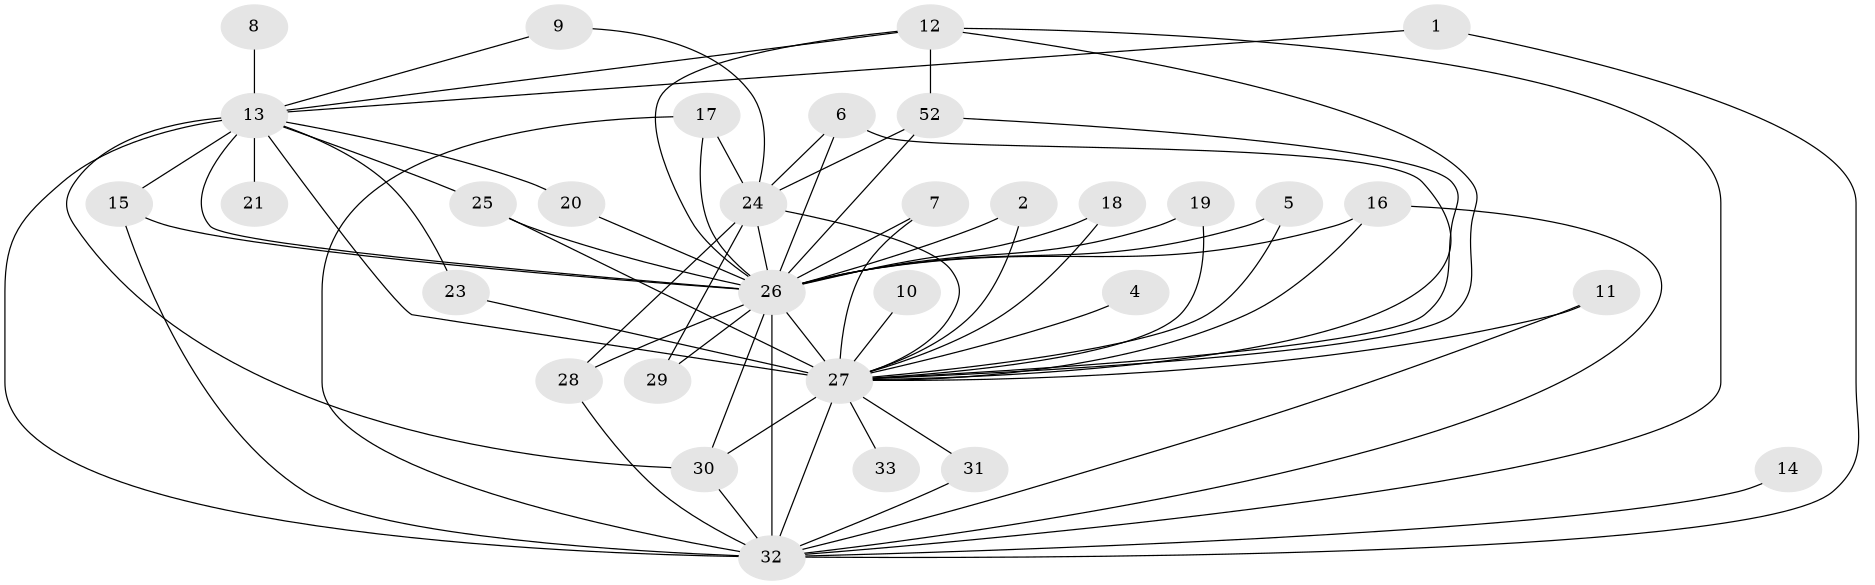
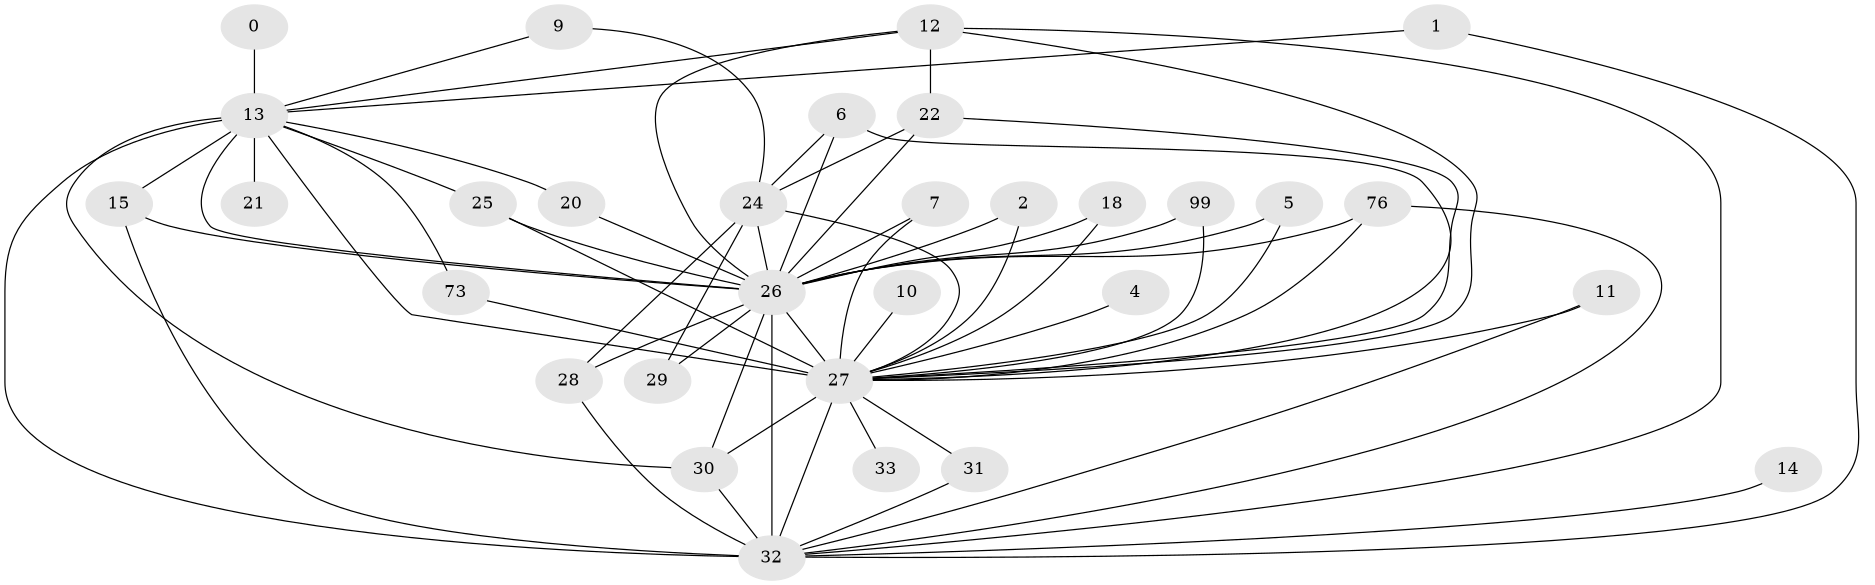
(254, 27) -> (254, 27)
(707, 116) -> none
(930, 116) -> (930, 116)
(1201, 204) -> (1201, 204)
(1378, 204) -> (1378, 204)
(456, 293) -> (456, 293)
